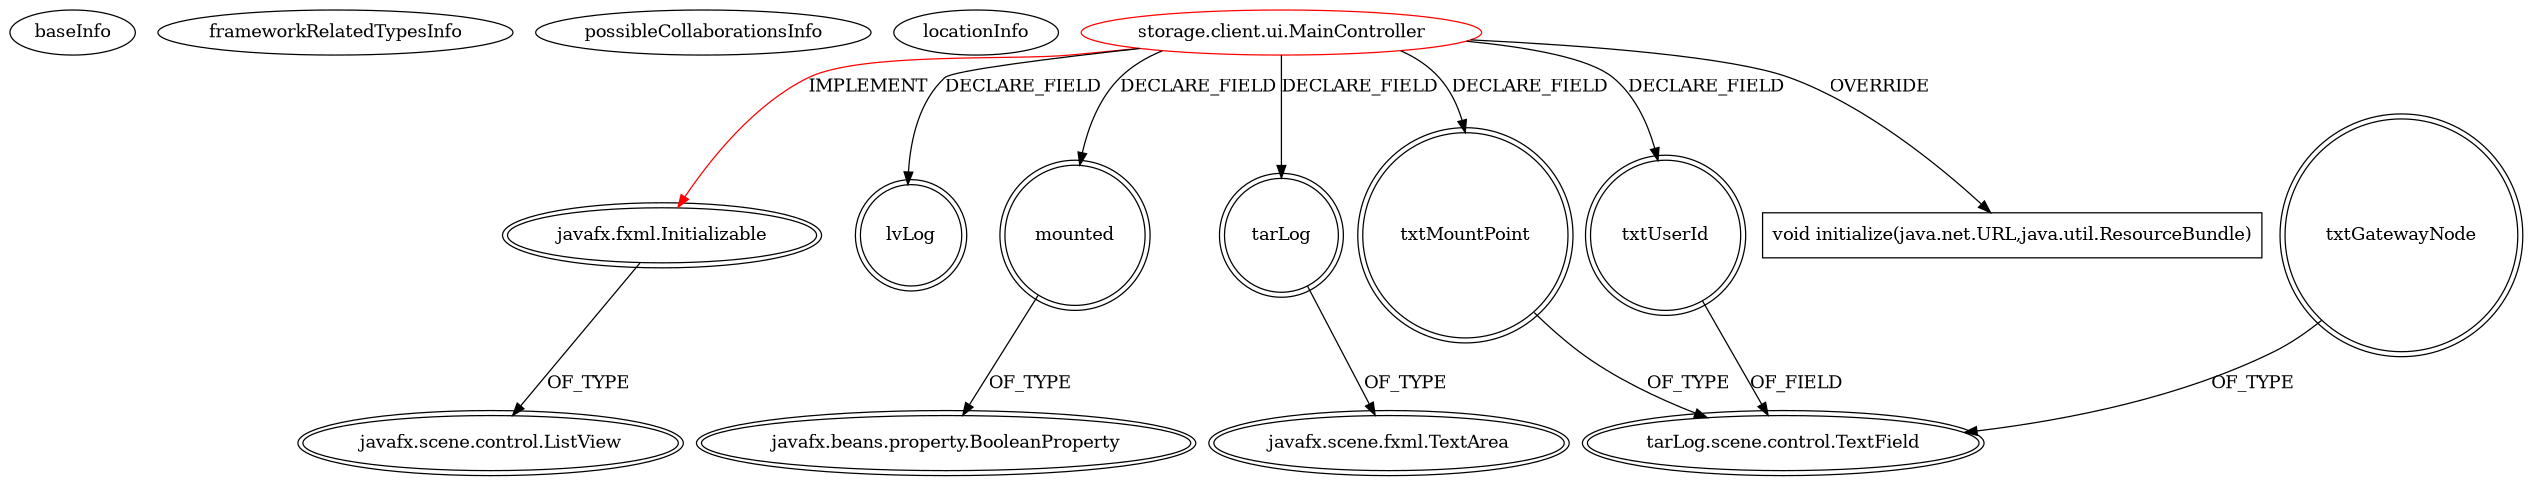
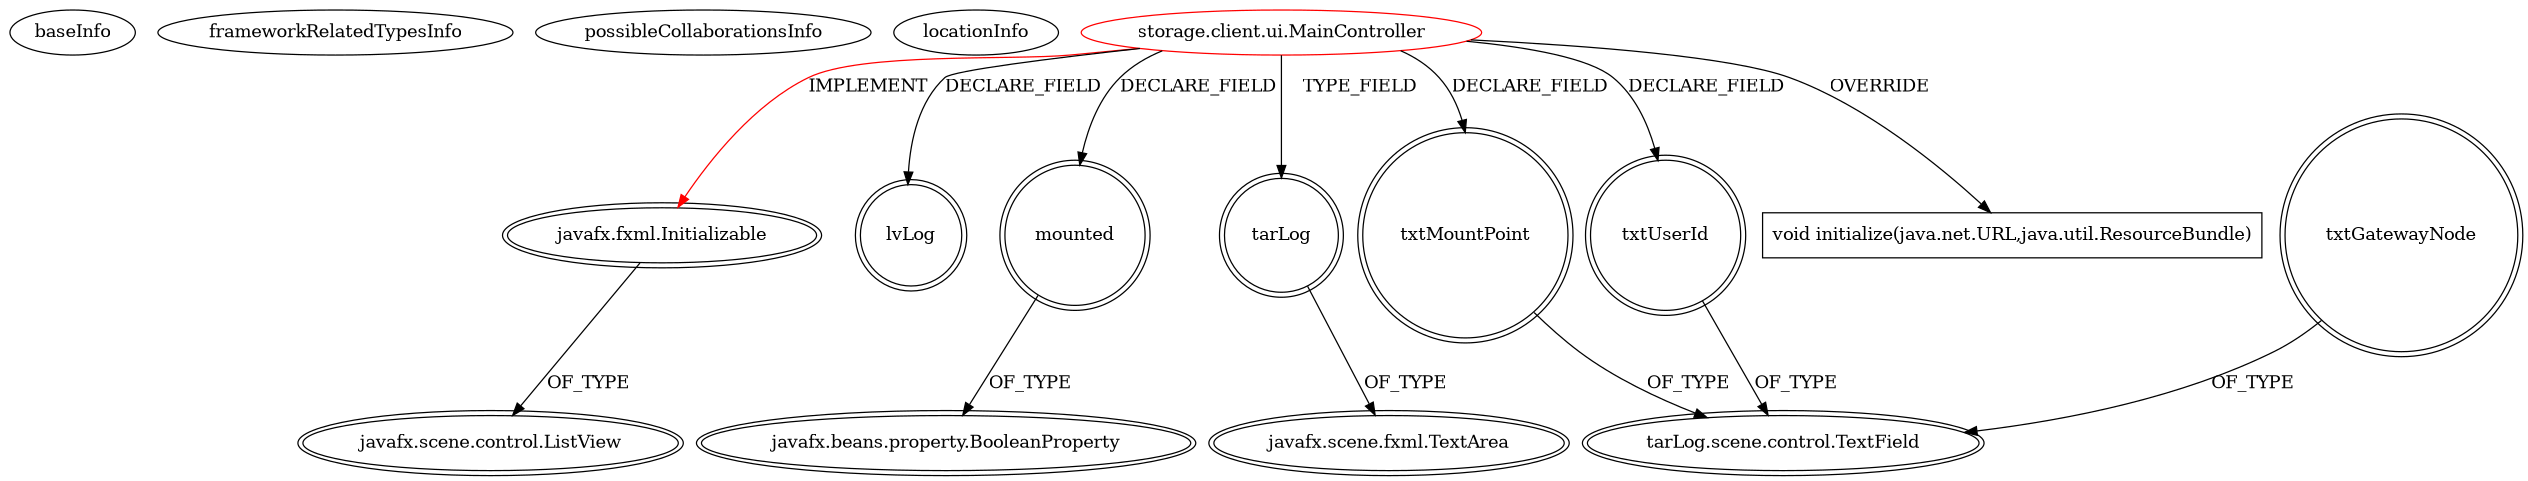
(1360, 87) -> (1360, 87)
(1796, 384) -> (1796, 384)
